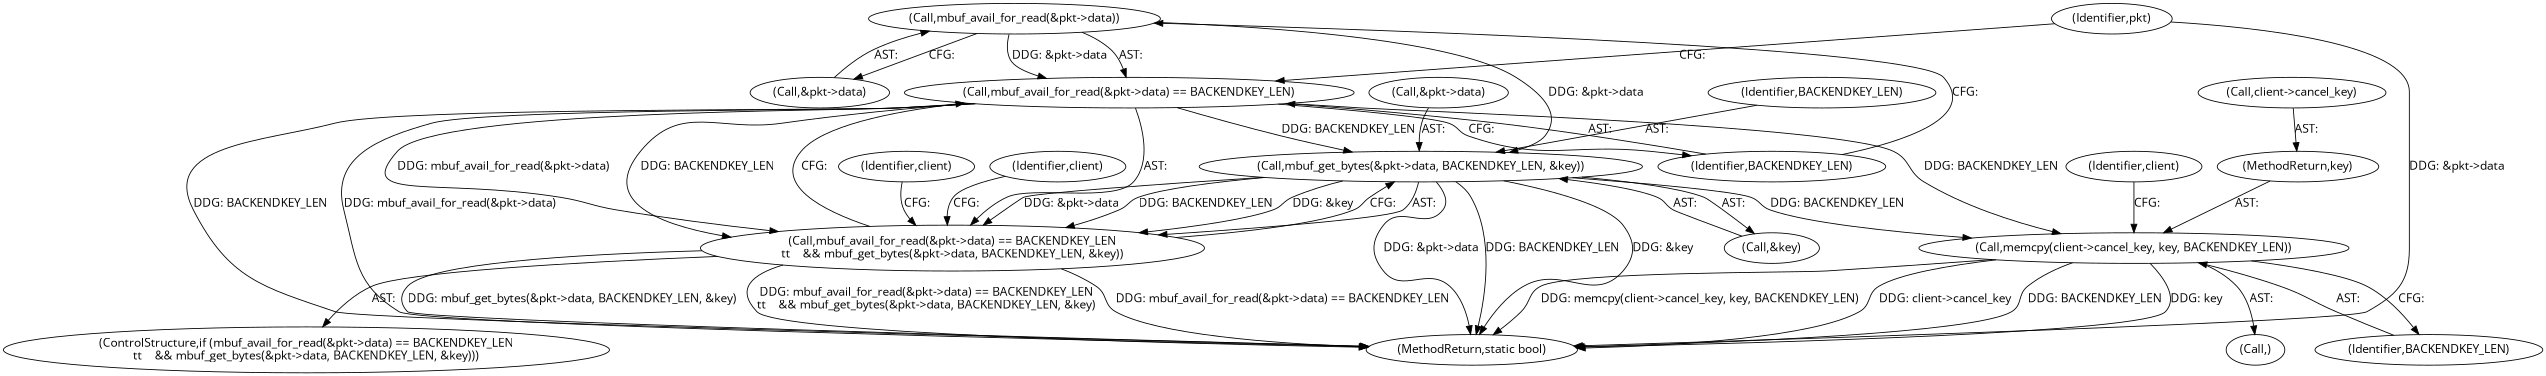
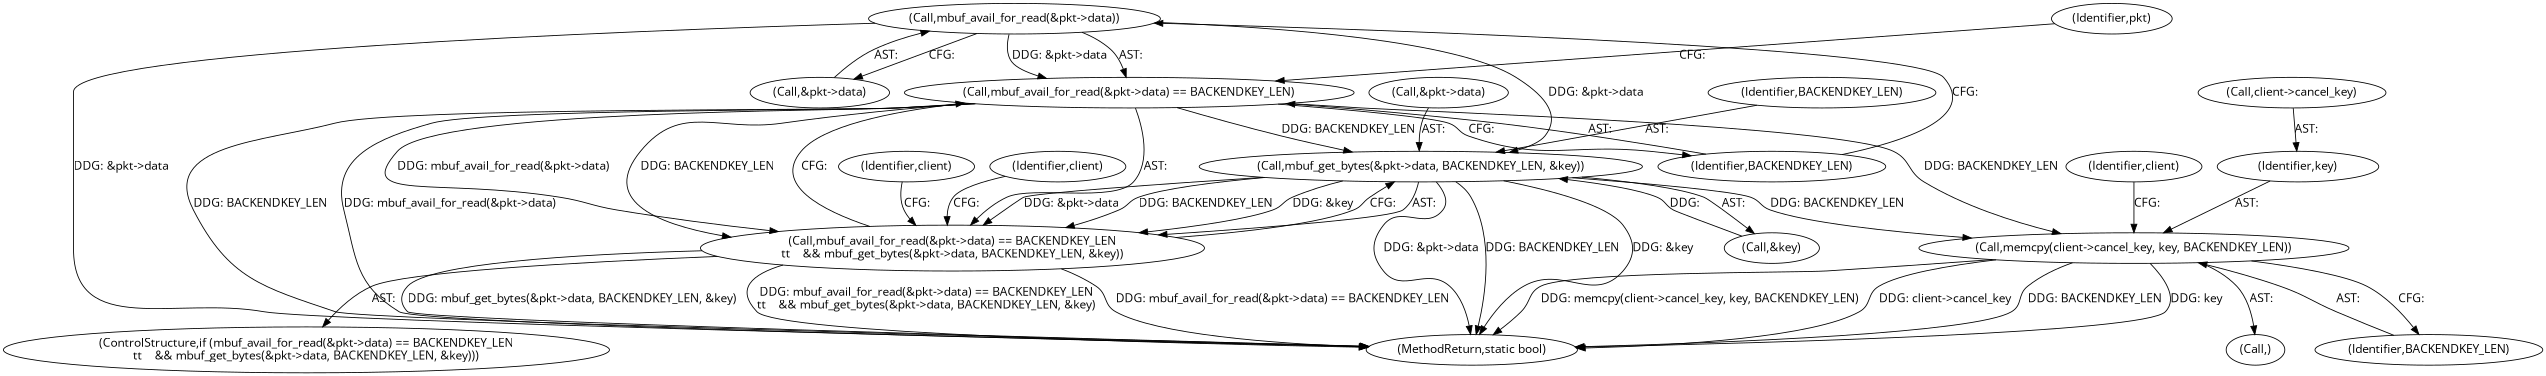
(2298, 167) -> (2298, 167)
(1687, 204) -> (1687, 204)
(2223, 322) -> (217, 308)
